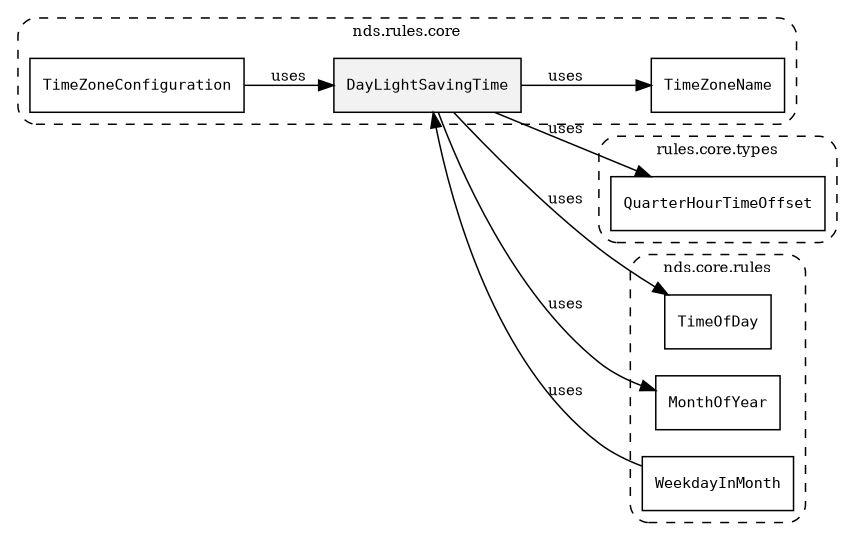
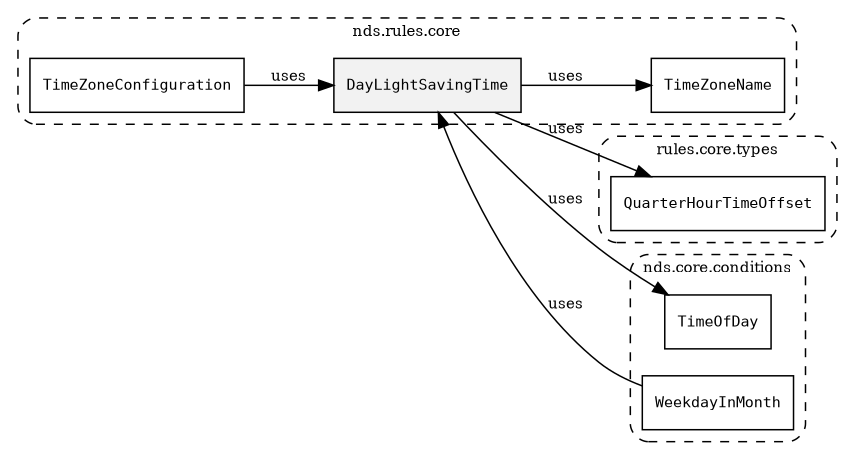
(718, 269) -> (718, 269)
(718, 403) -> none
